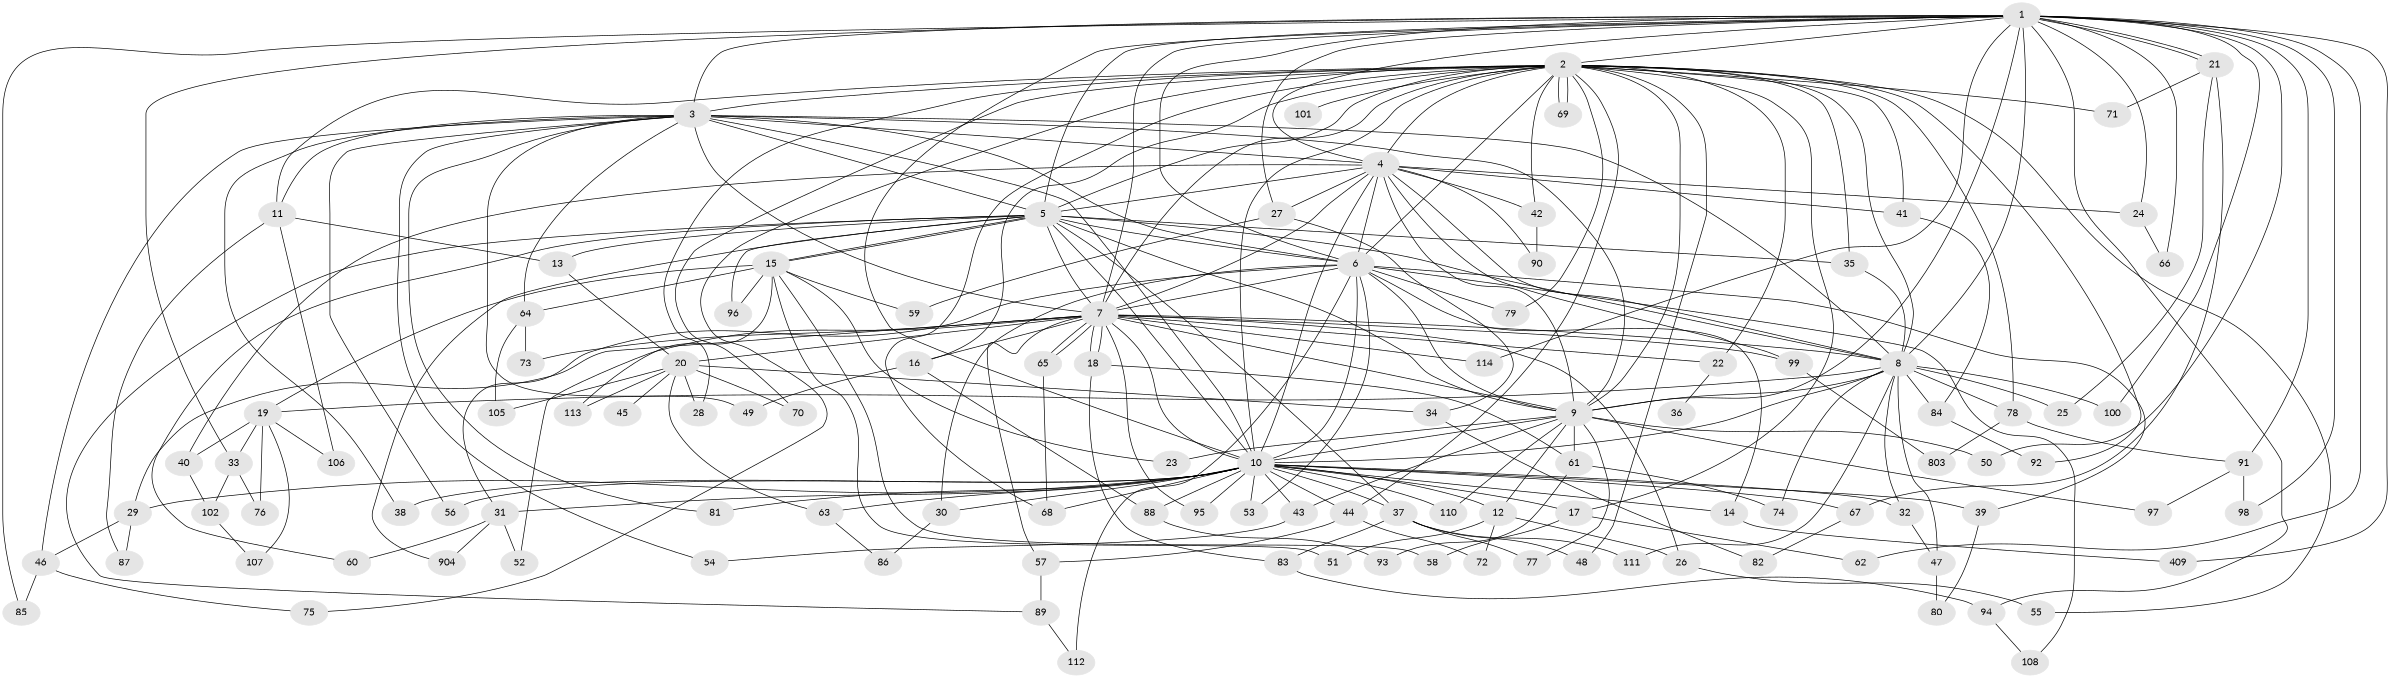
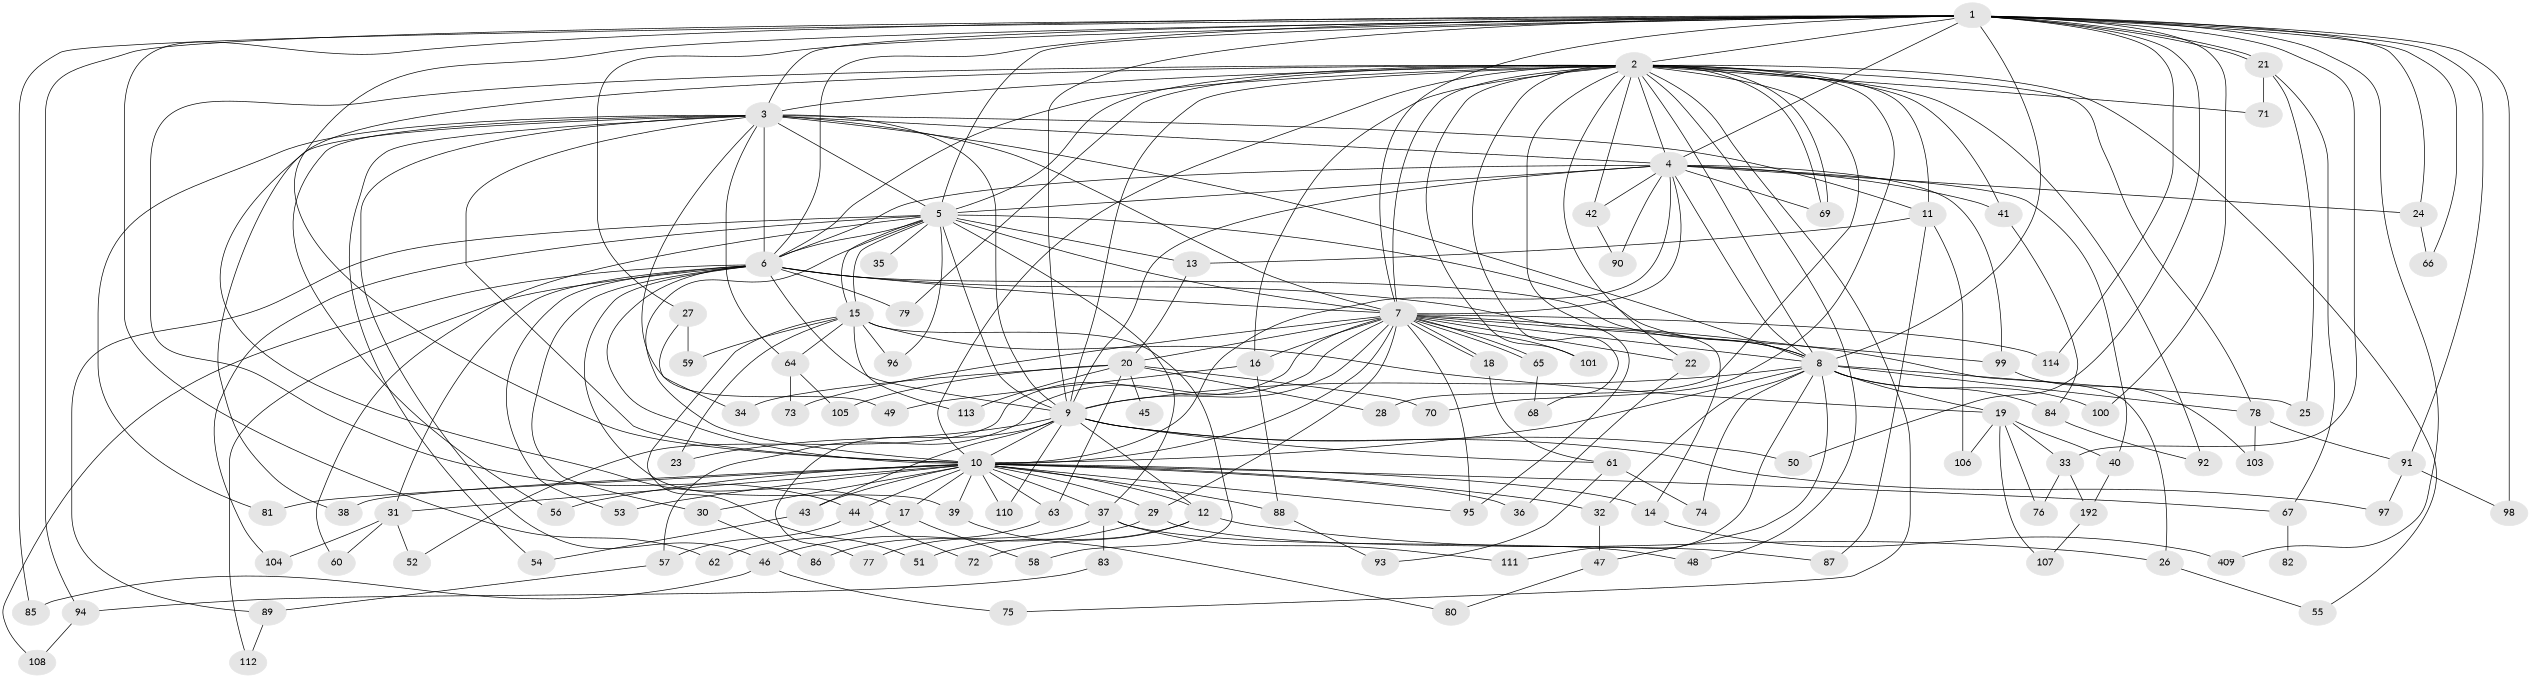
(1808, 94) -> (1538, 292)
(1329, 190) -> (1741, 188)
(1899, 299) -> (1272, 282)
none -> (1487, 334)
(1937, 463) -> (2255, 463)
(1584, 492) -> none
(1113, 497) -> (1251, 475)
(210, 513) -> (2089, 513)
(1121, 521) -> none
(447, 563) -> (274, 563)
